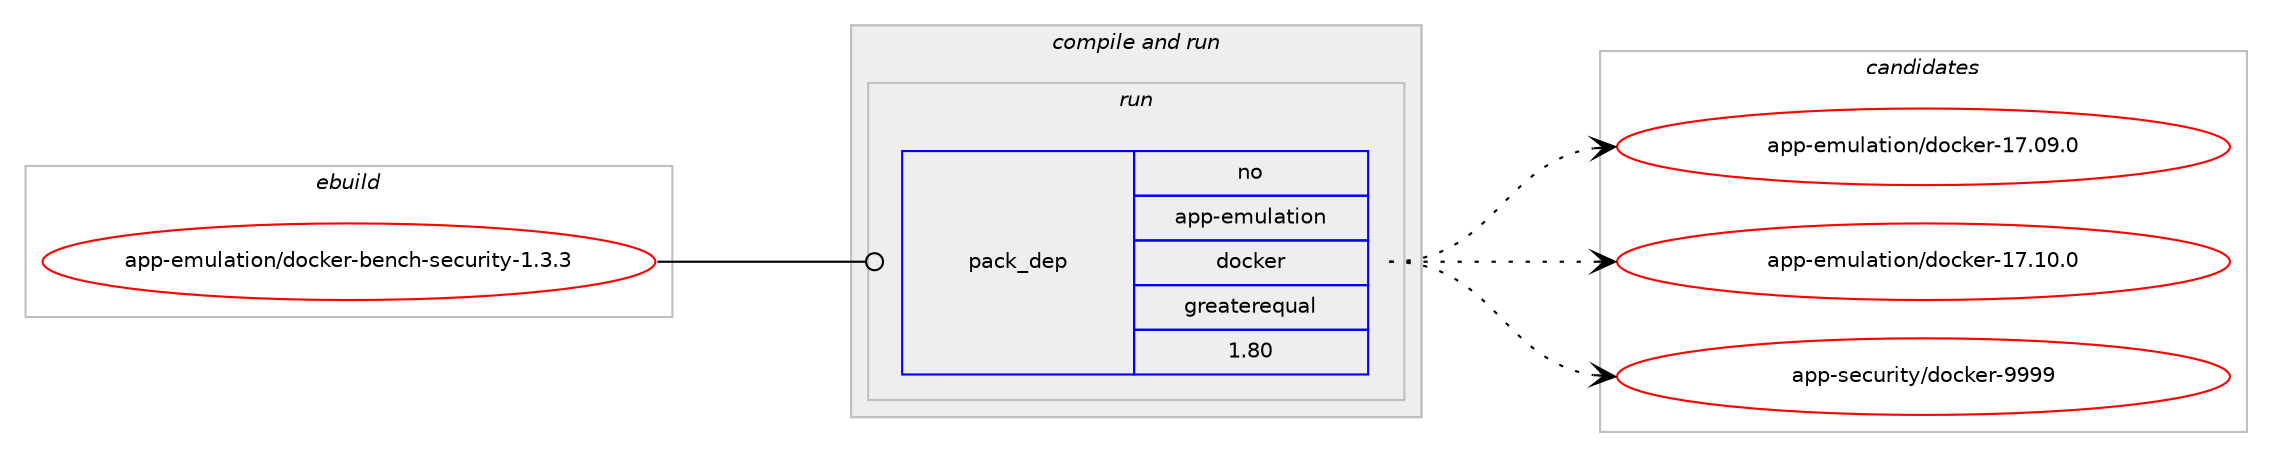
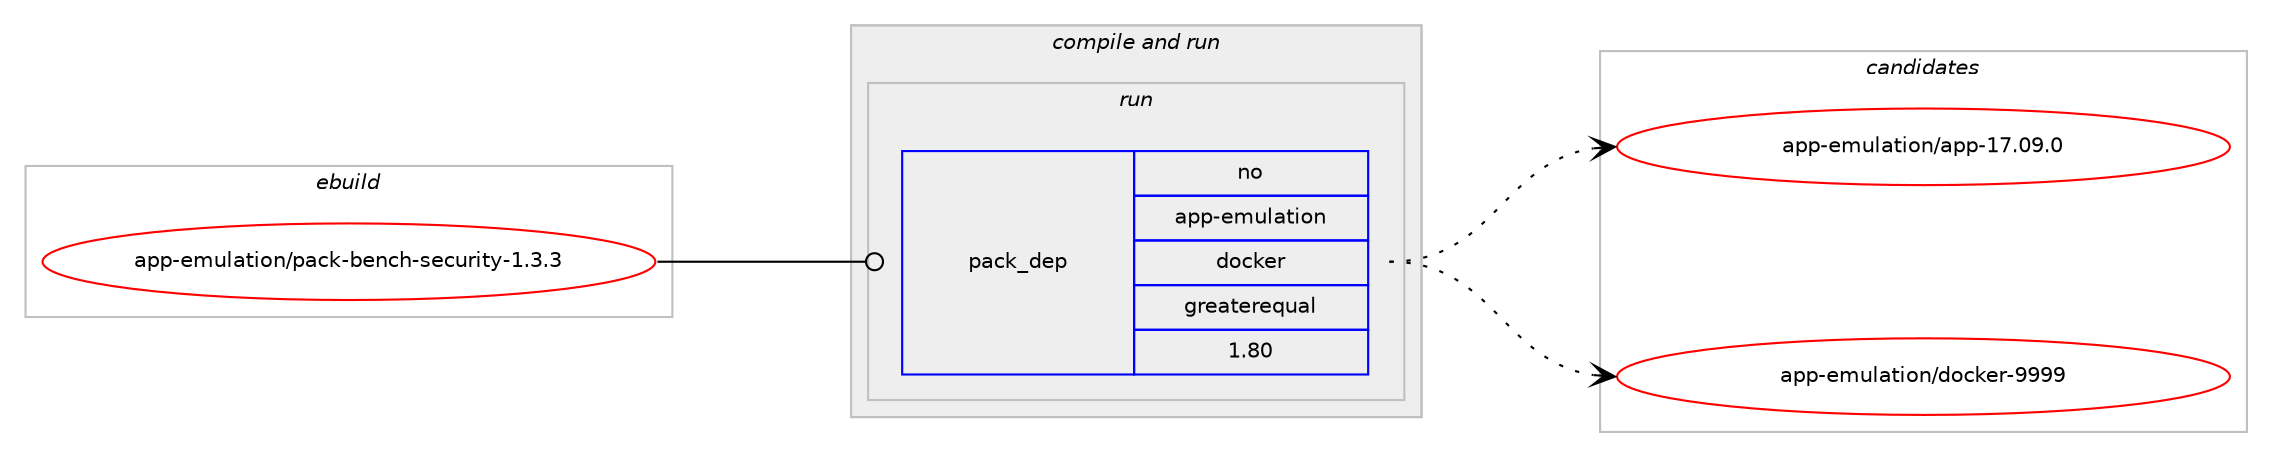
(1924, 147) -> (1924, 147)
(349, 262) -> (349, 262)
(1924, 262) -> none
(1924, 377) -> (1924, 377)
